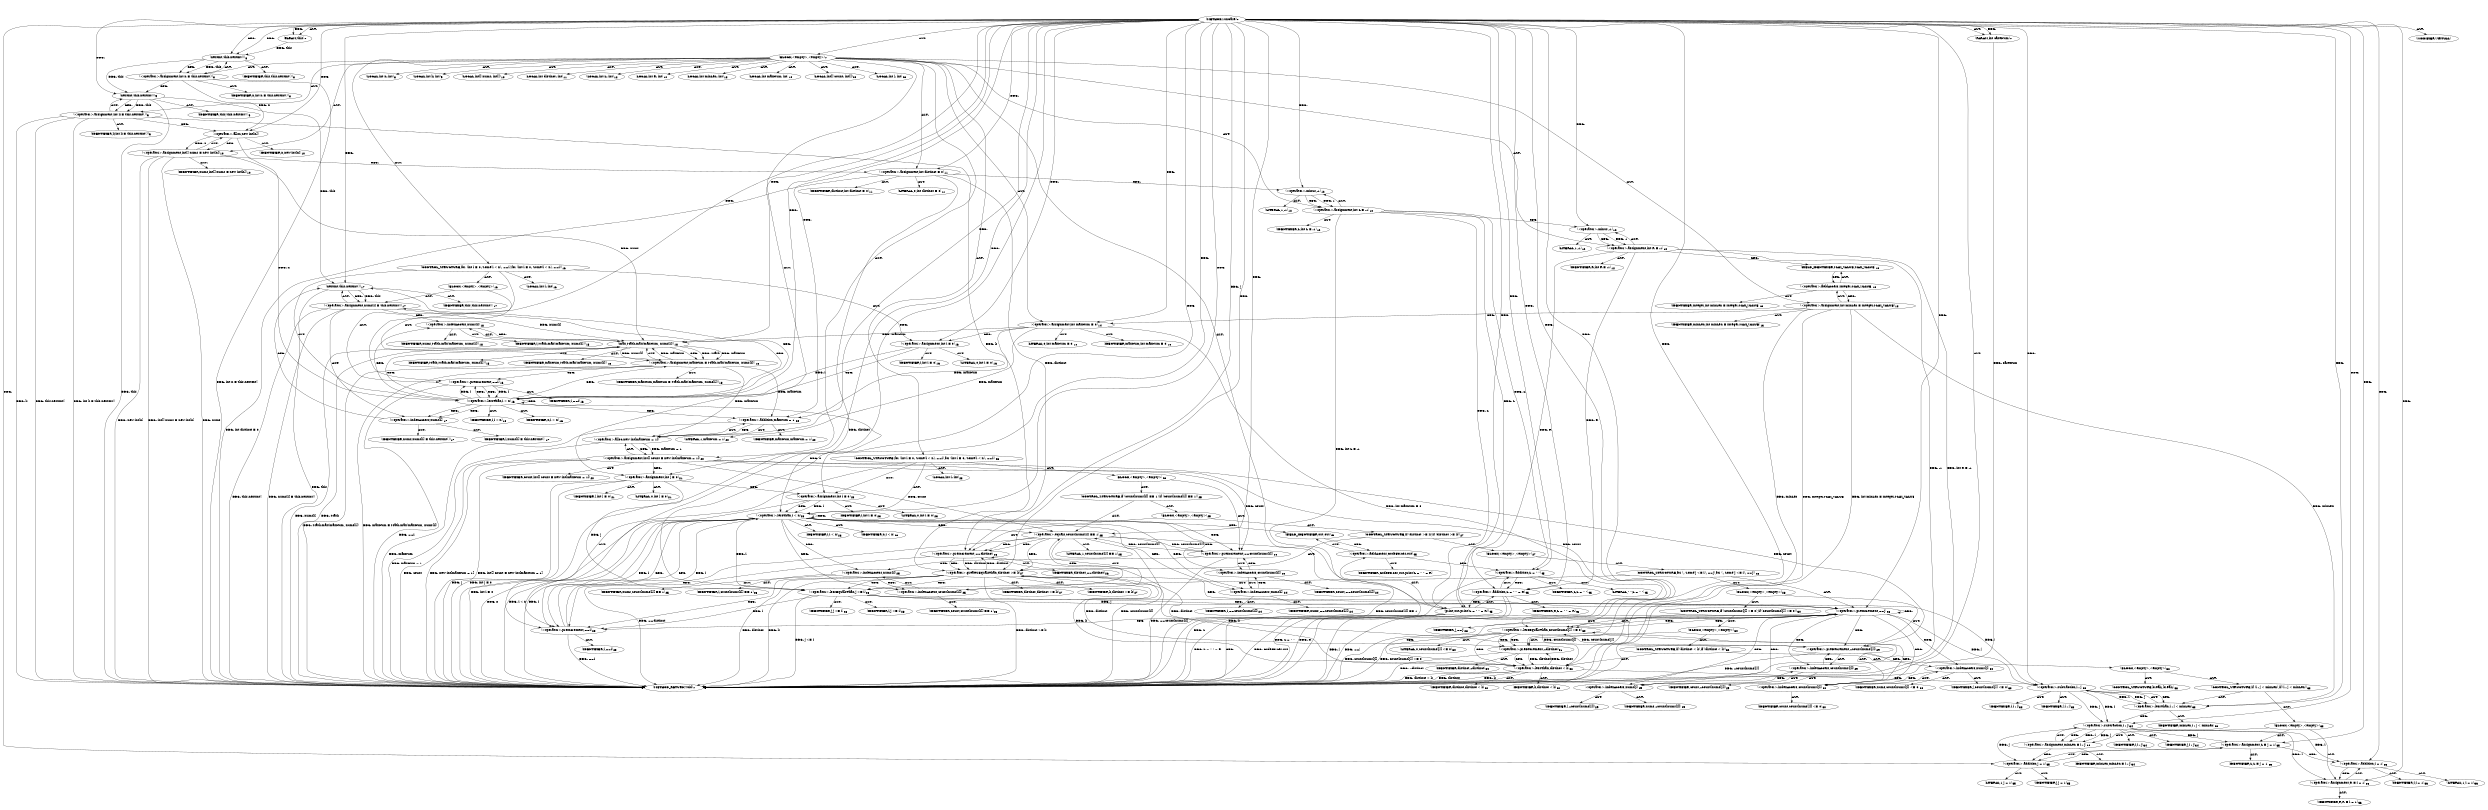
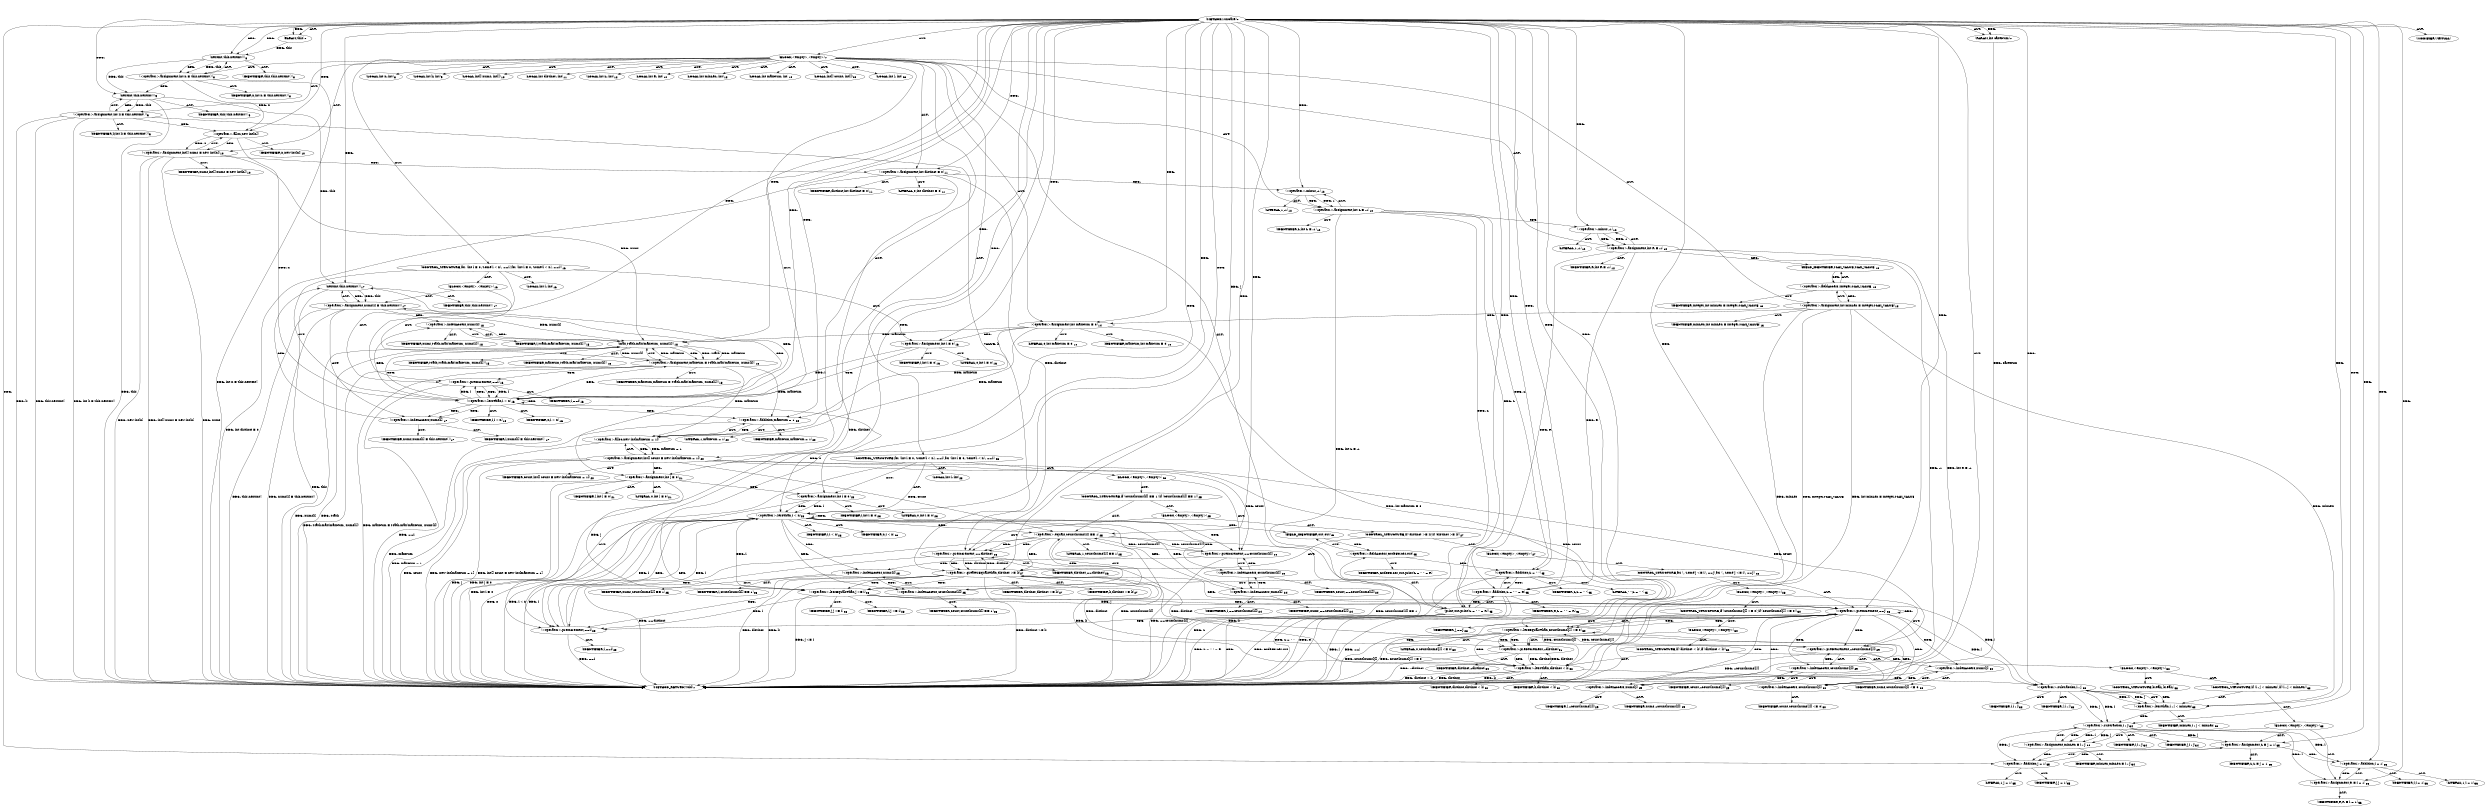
(991, 344) -> (991, 344)
(1981, 688) -> none
